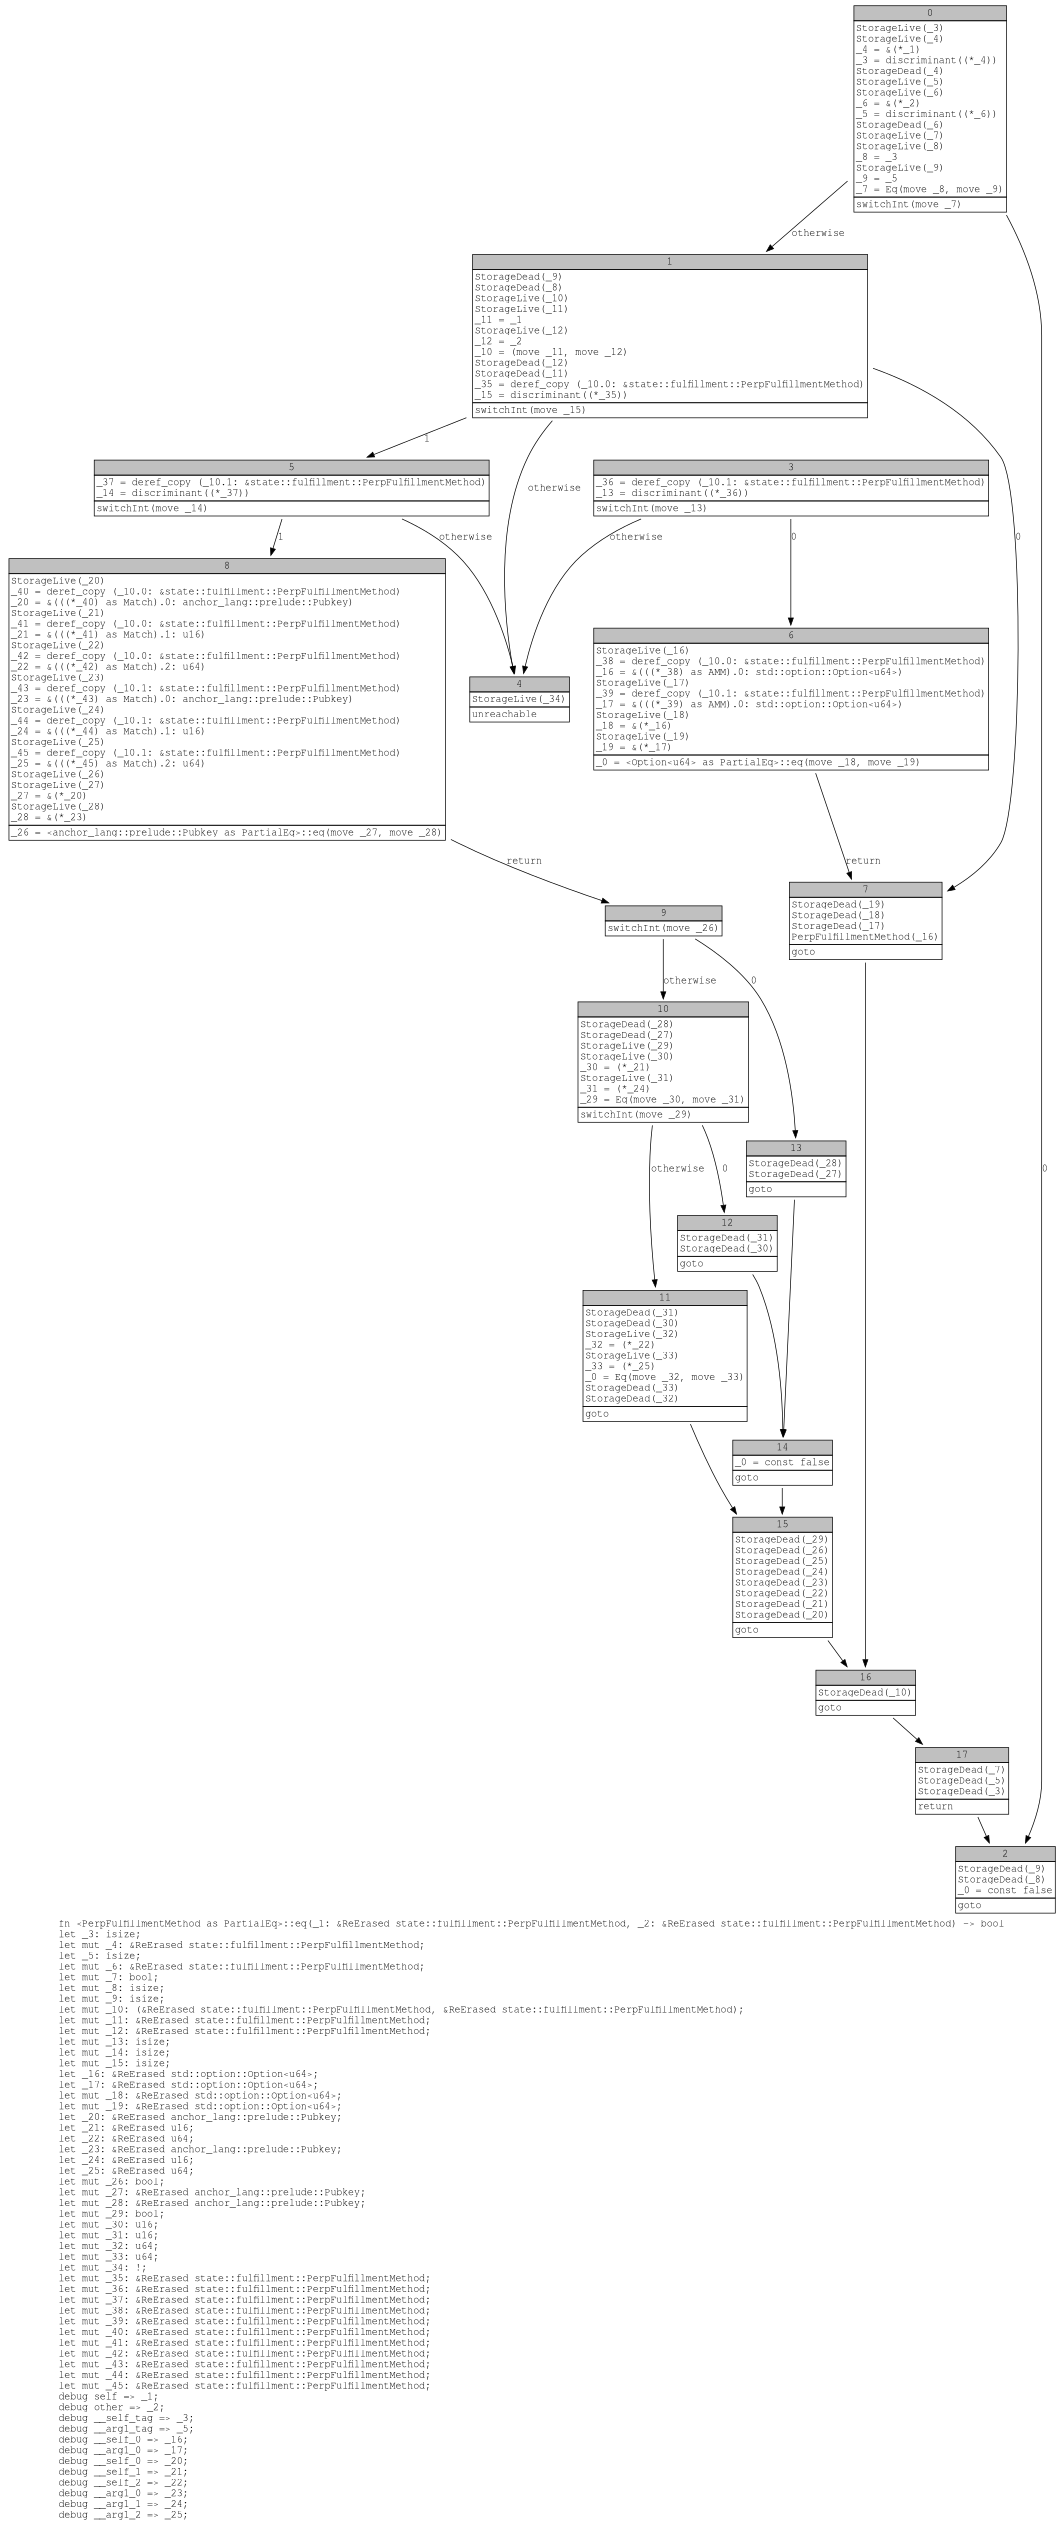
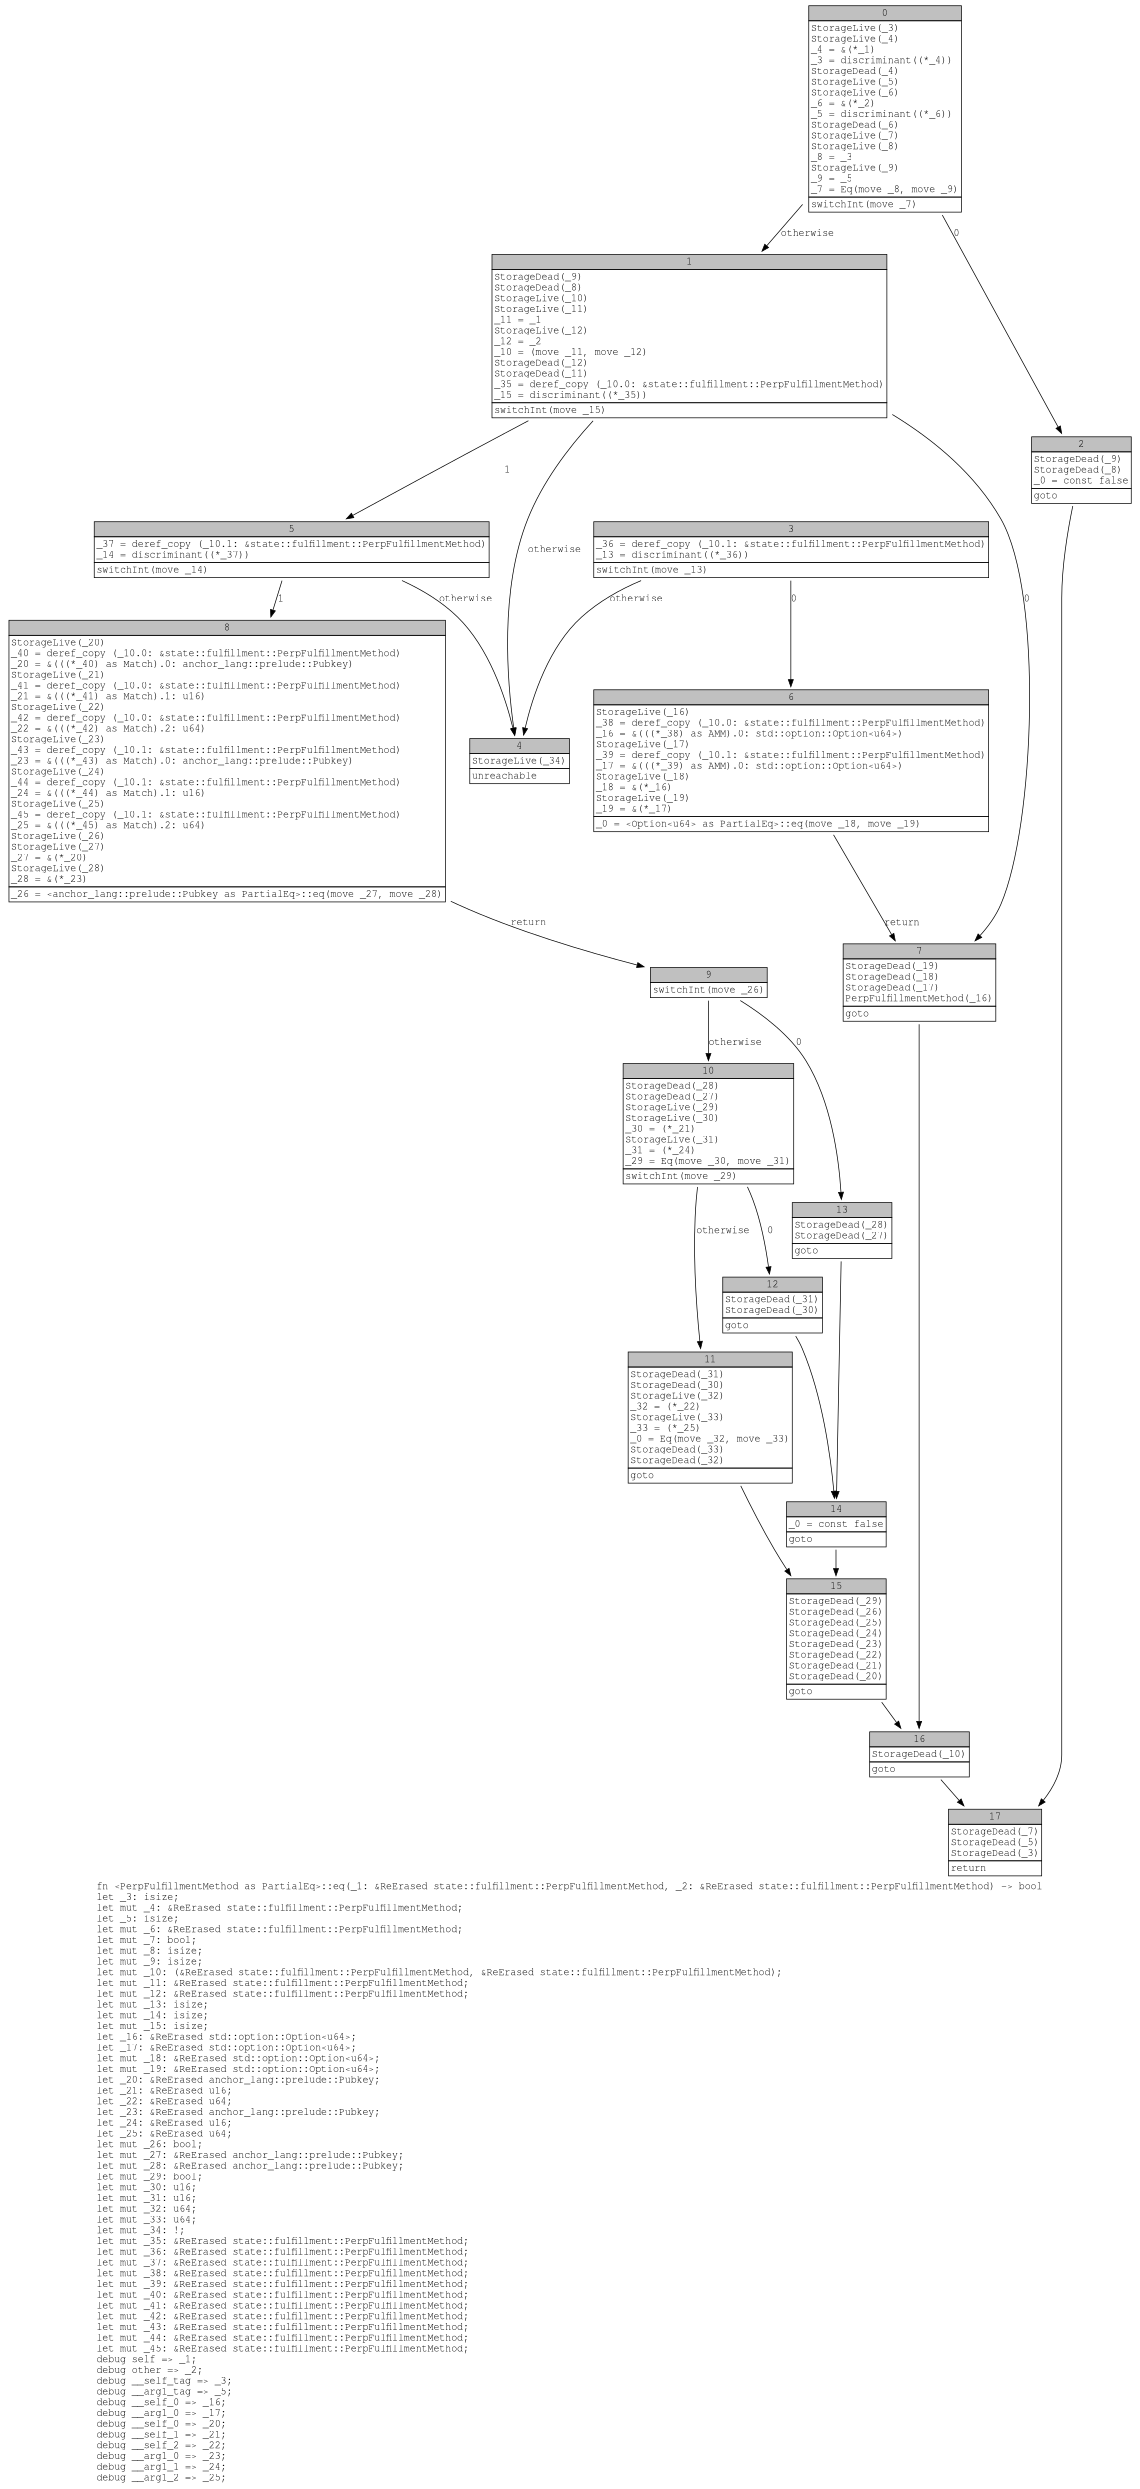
(982, 1827) -> (1062, 1155)
